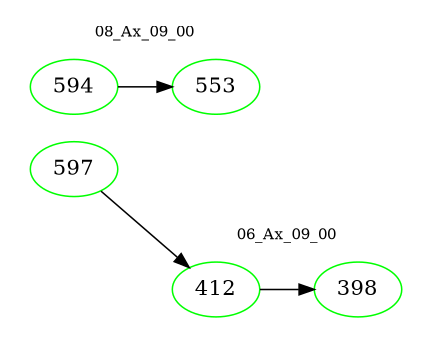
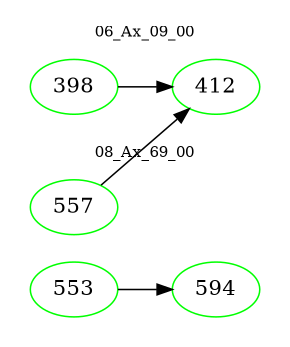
(145, 33) -> (145, 153)
(137, 87) -> (137, 289)
(74, 169) -> (74, 207)
(279, 289) -> (137, 87)
